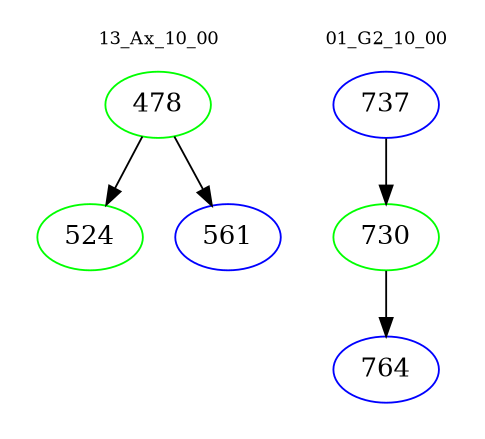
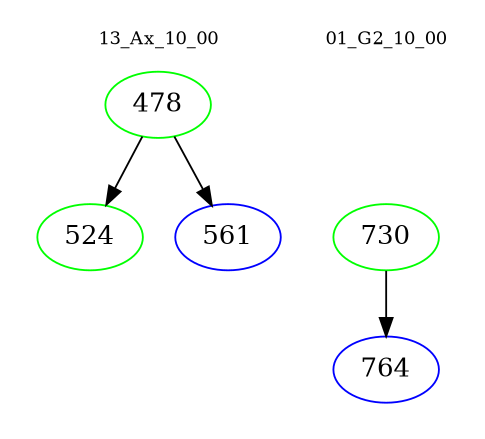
(386, 105) -> none
